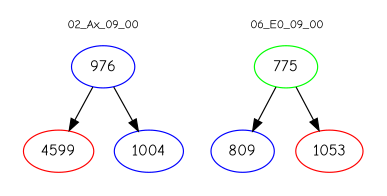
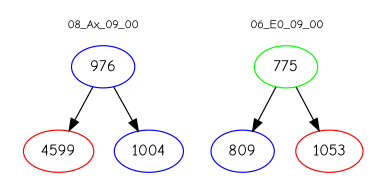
(103, 25) -> (103, 25)
